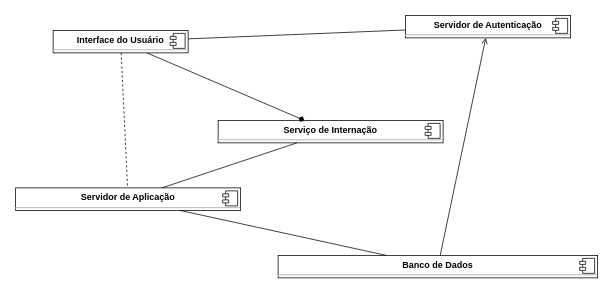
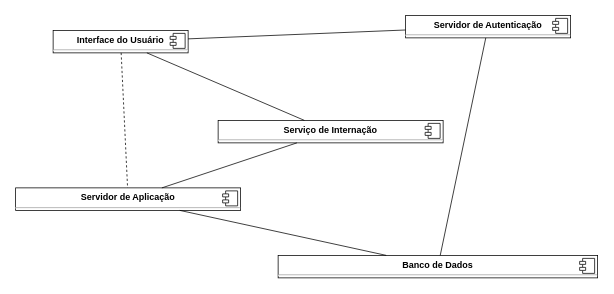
(485, 42) -> (485, 42)
(298, 118) -> (300, 119)
